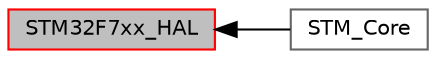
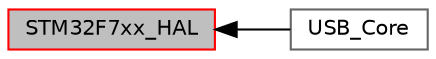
(359, 29) -> (359, 29)
